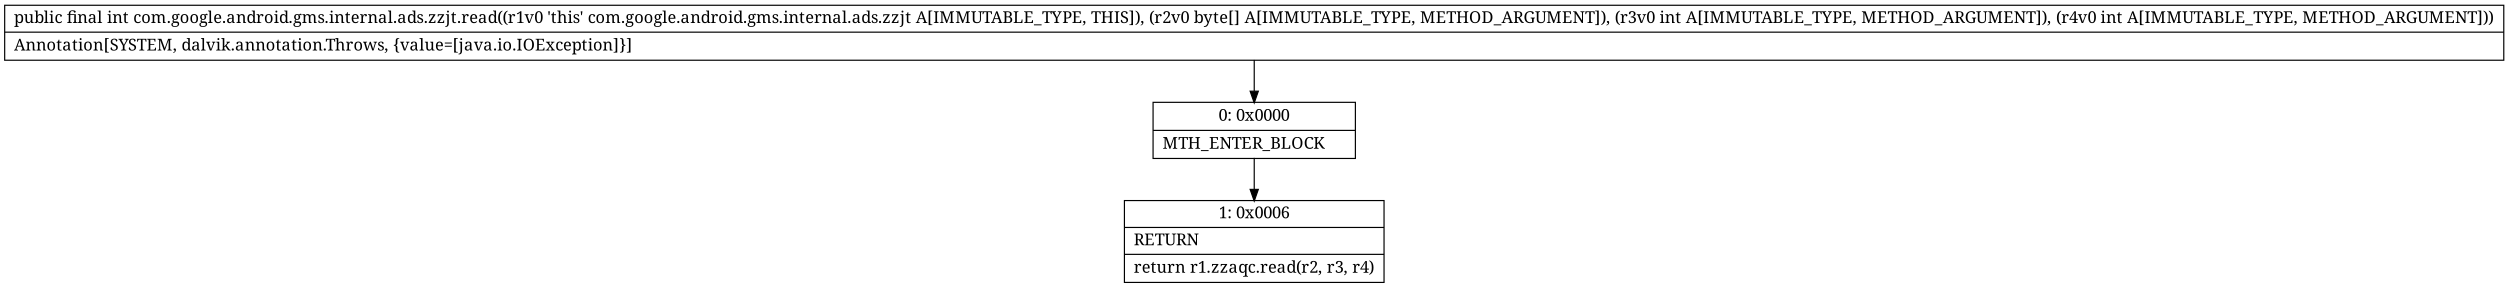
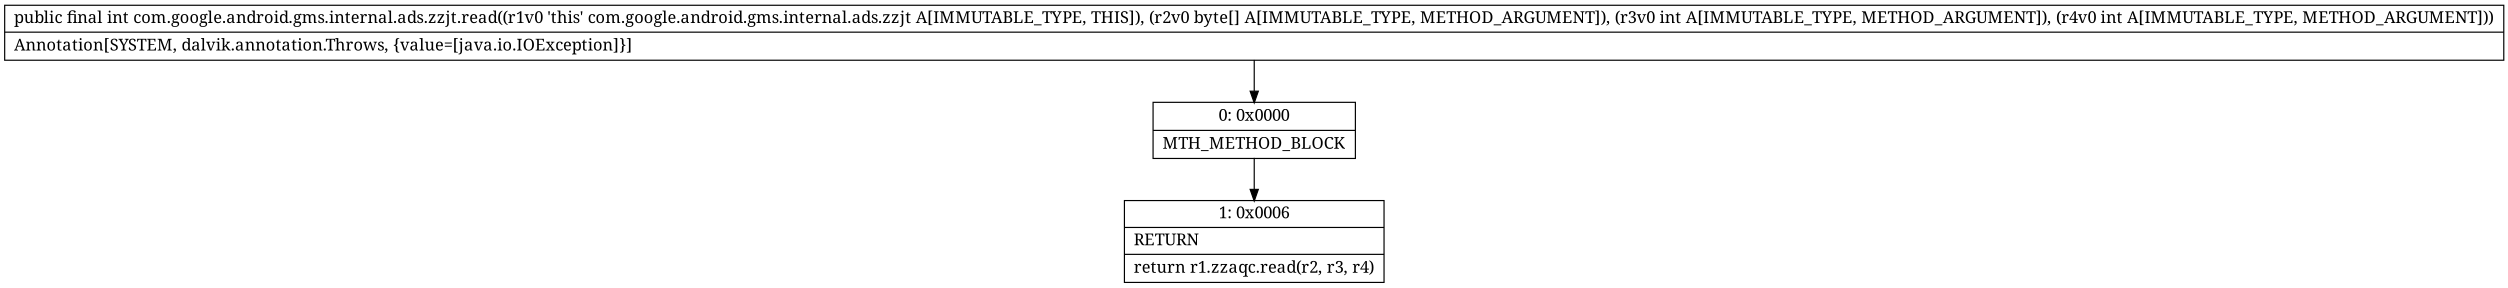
(1244, 144) -> (1254, 144)
